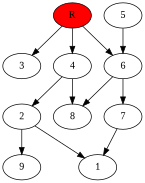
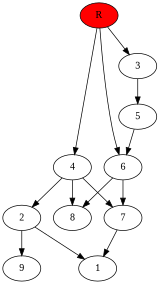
none -> (138, 88)
none -> (94, 189)
